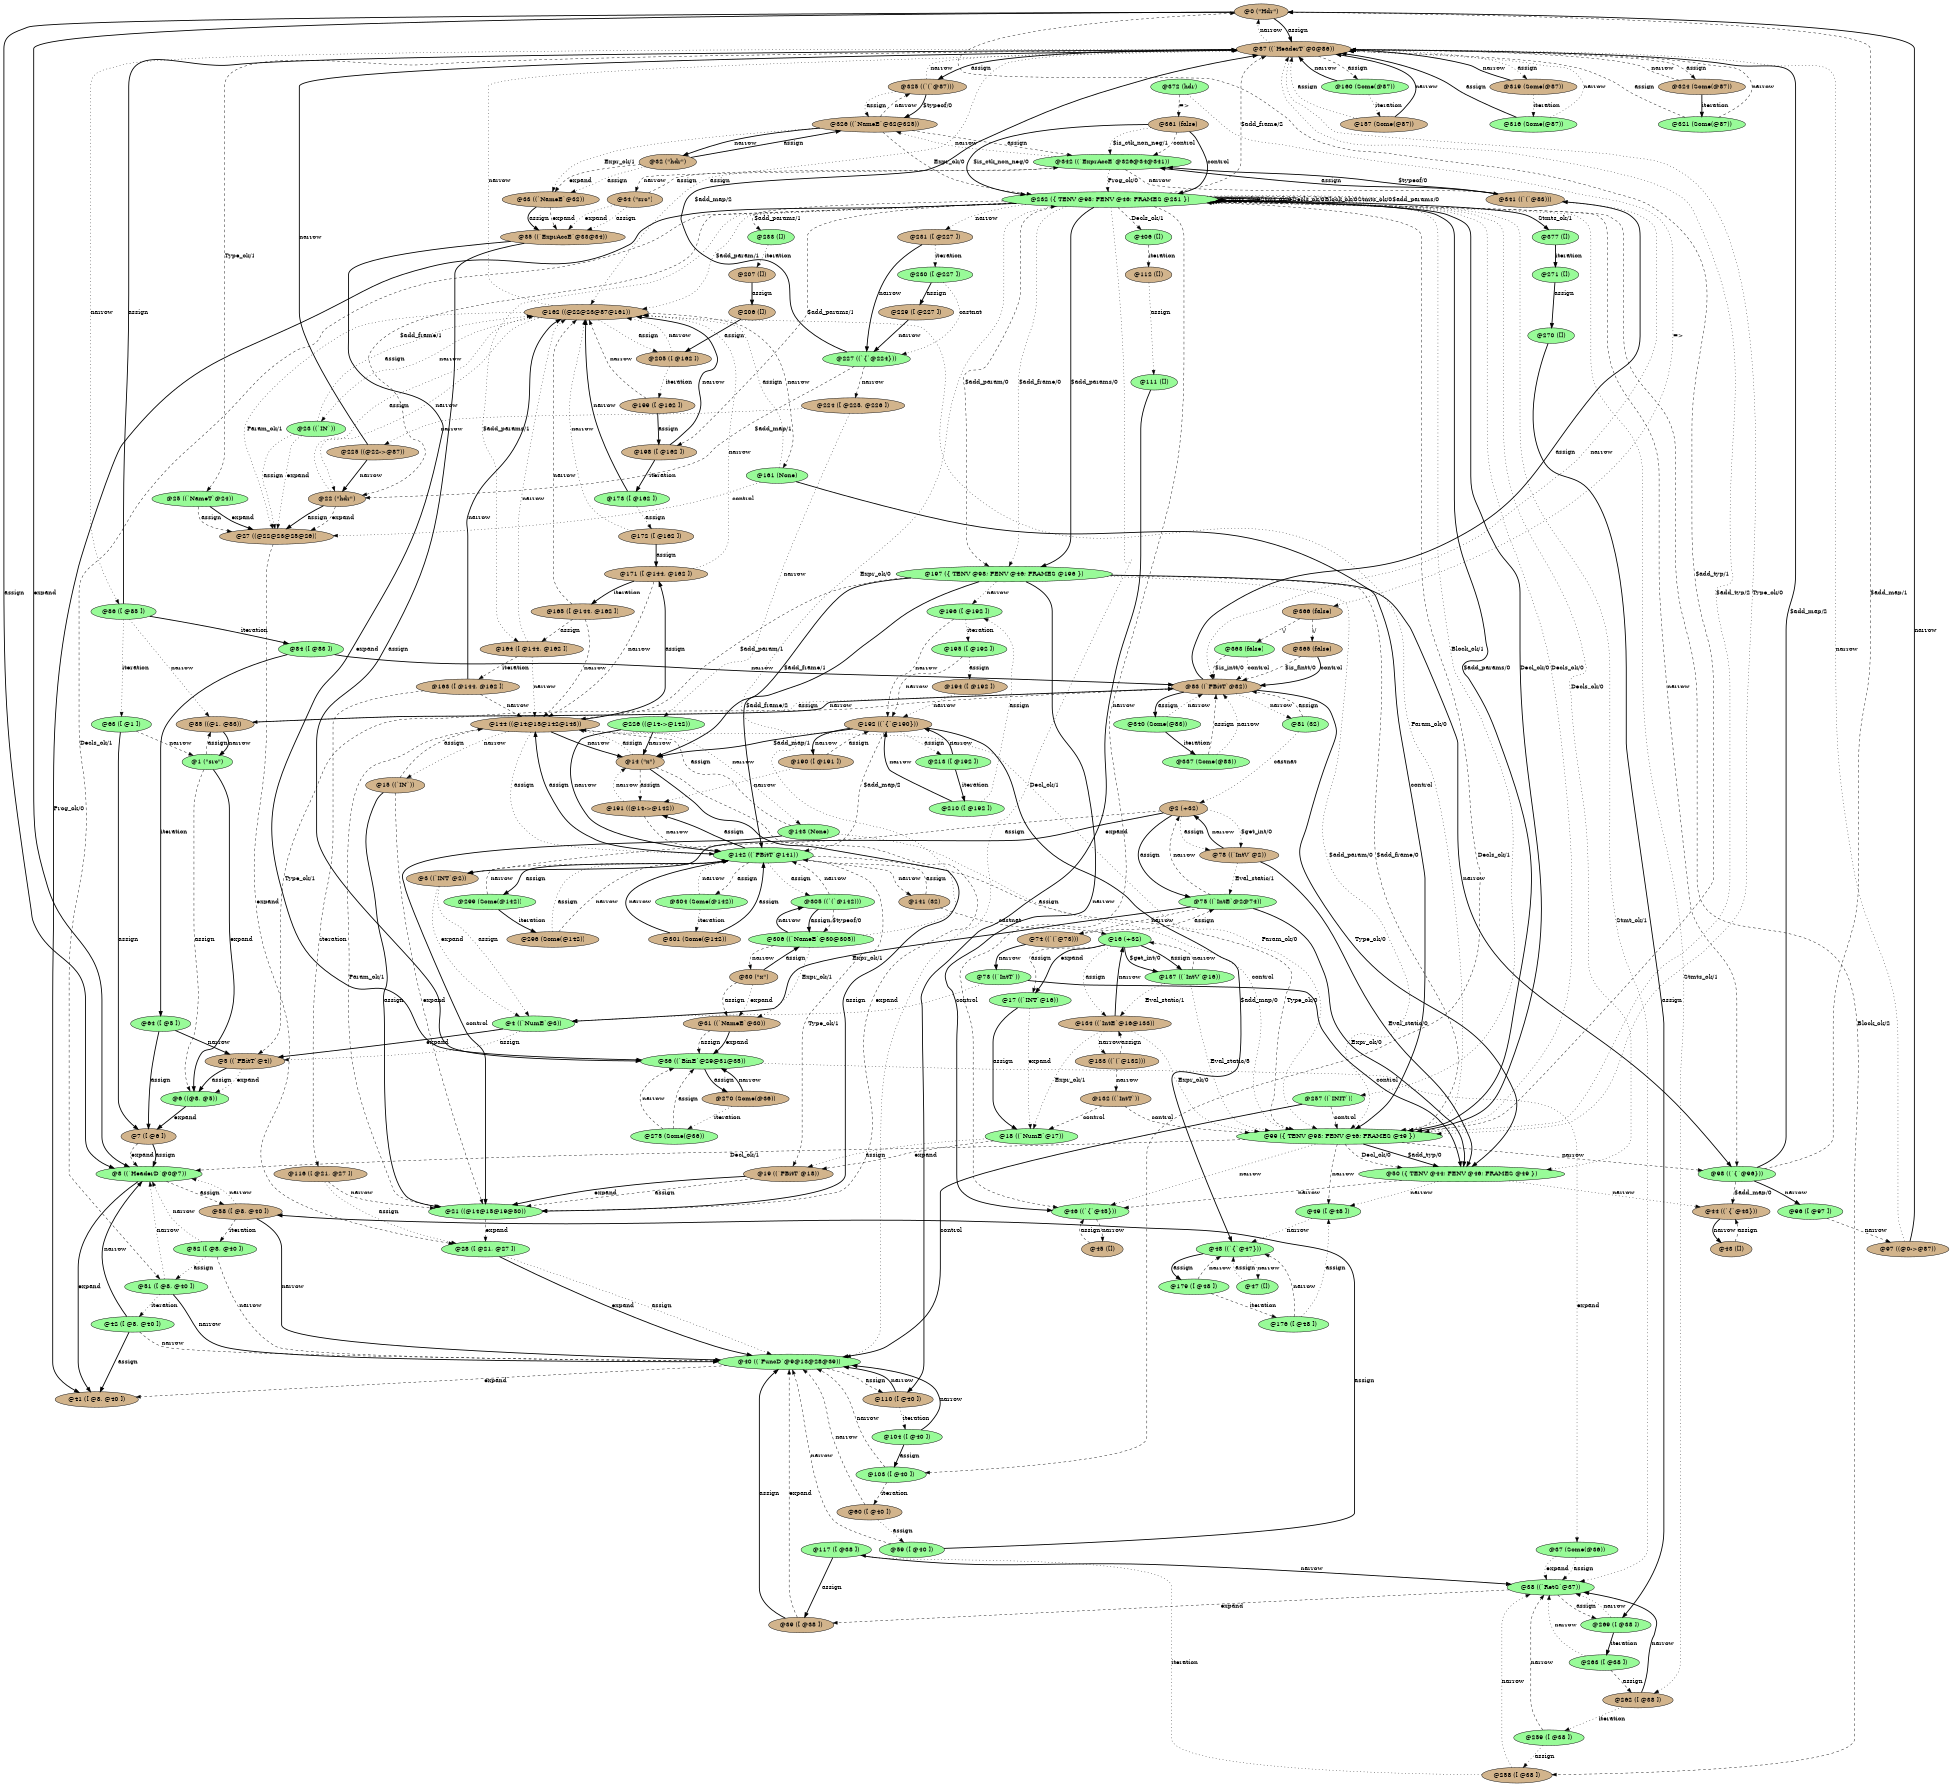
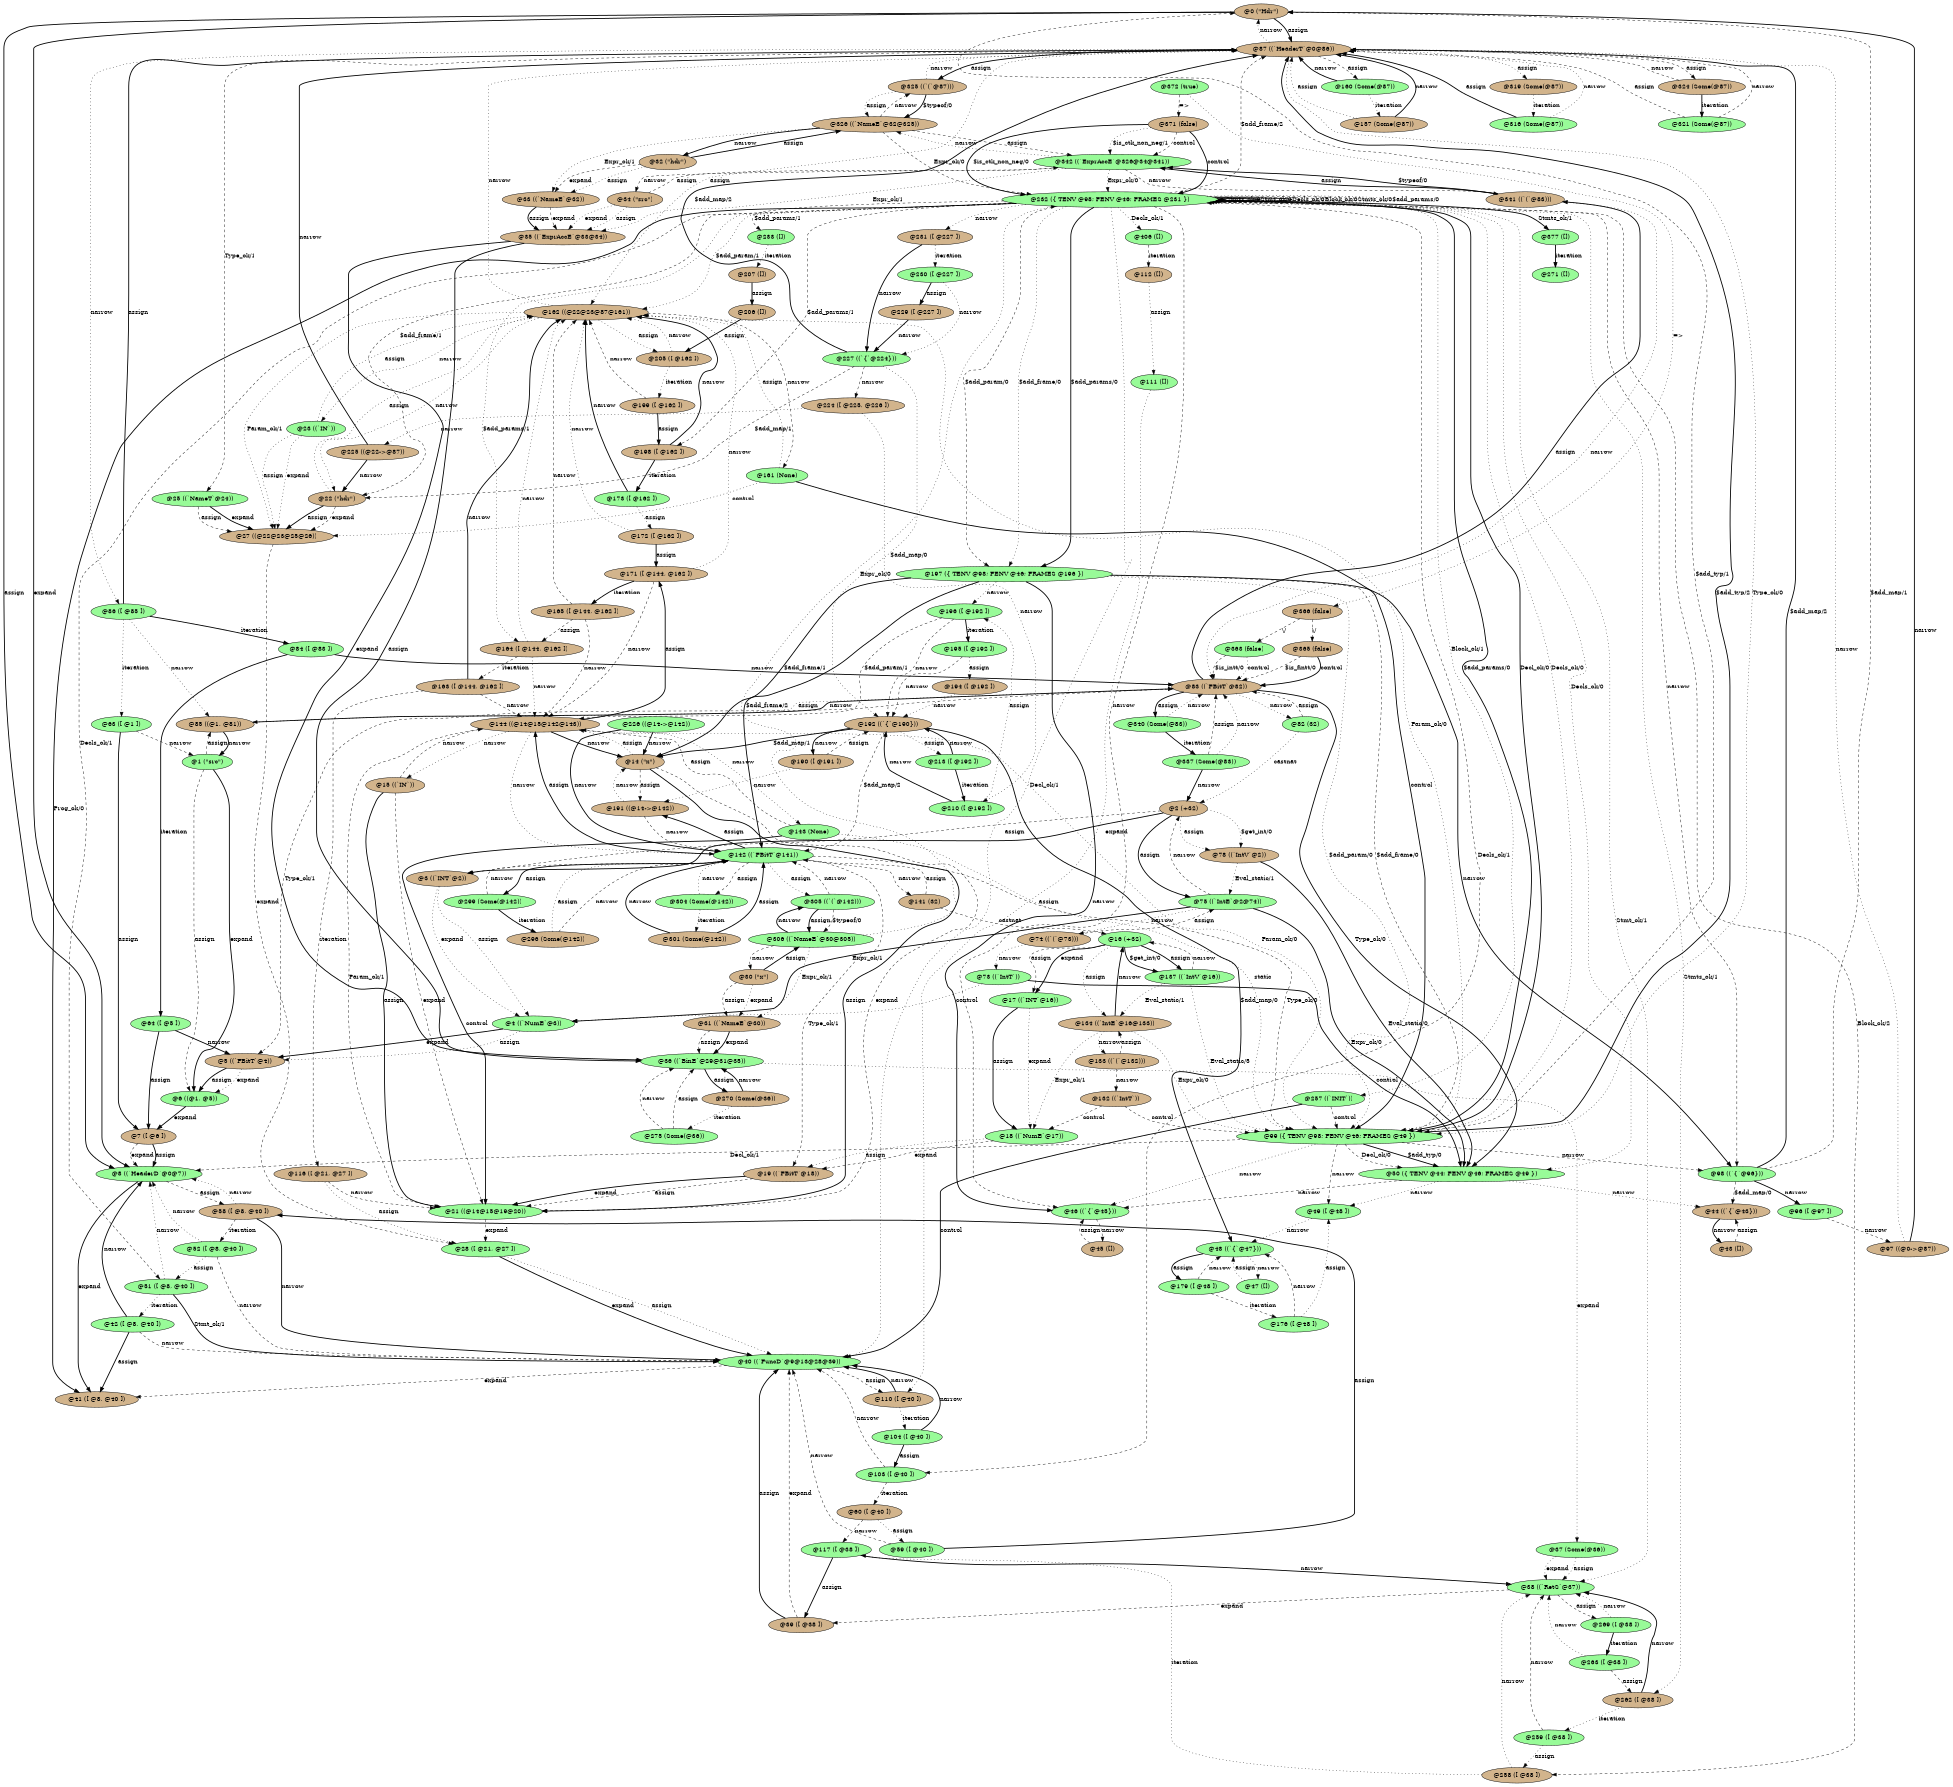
(1435, 58) -> none
(1180, 87) -> (1180, 87)
(1178, 124) -> (1178, 124)
(1123, 181) -> (1123, 181)
none -> (835, 196)
(1128, 217) -> (1128, 217)
(971, 312) -> (971, 312)
(1551, 336) -> none
(1730, 529) -> (1730, 529)
none -> (893, 550)
(778, 582) -> (952, 586)
(967, 628) -> (967, 628)
(742, 641) -> (789, 714)
(215, 724) -> (215, 724)
(1305, 724) -> (1305, 724)
(454, 743) -> (454, 743)
(524, 785) -> (524, 785)
(1209, 835) -> (1196, 783)
(1053, 885) -> (1053, 885)
(1147, 919) -> (1147, 919)
(1007, 950) -> (1007, 950)
(1263, 977) -> (1263, 977)
(195, 1099) -> (195, 1099)
(486, 1212) -> (486, 1212)
(210, 1324) -> (210, 1324)
(833, 1439) -> (855, 1529)
